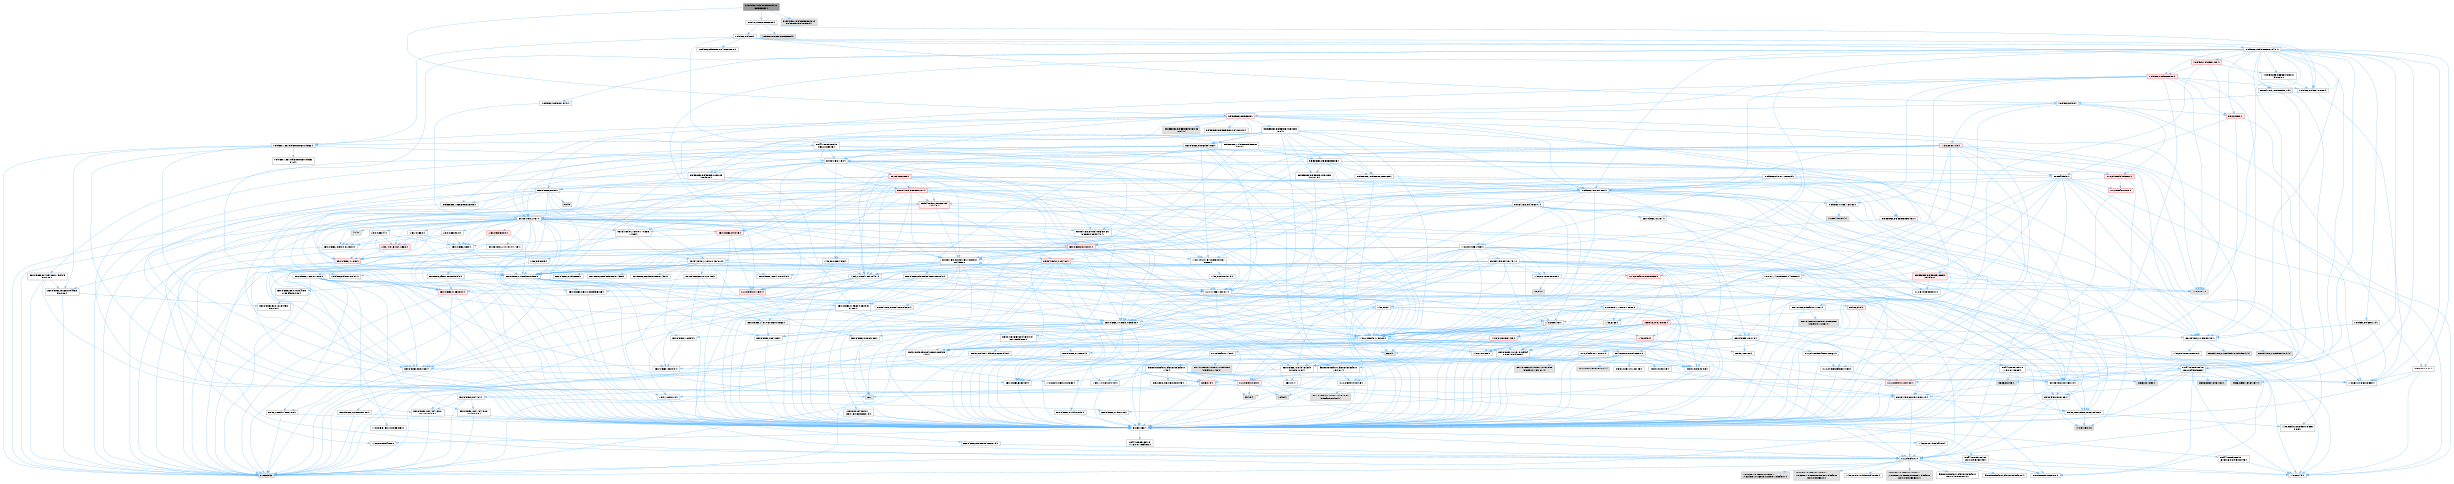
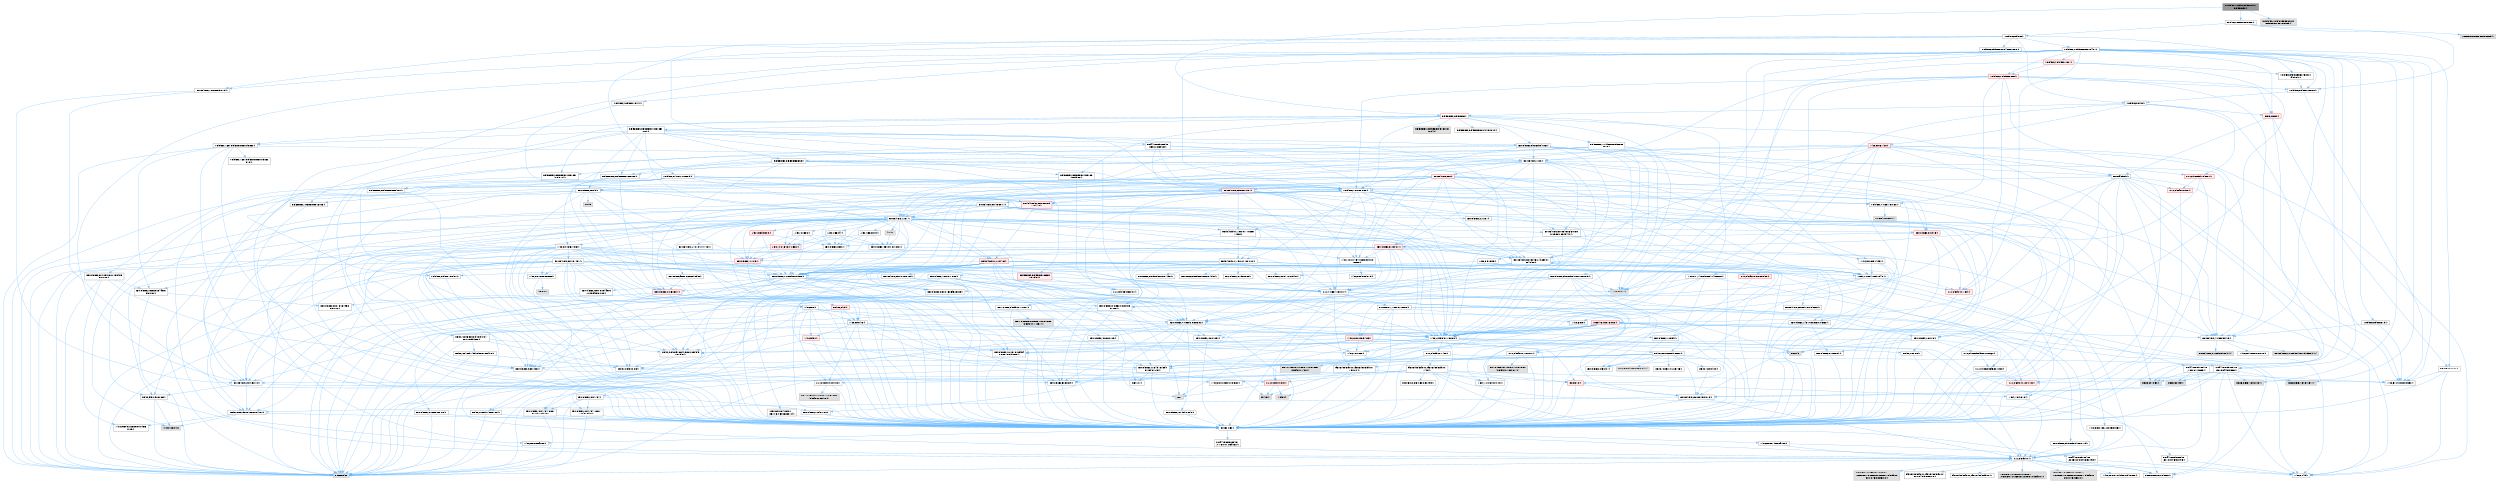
(493, 48) -> (905, 45)
(1580, 254) -> none
(2150, 287) -> (83, 358)
(926, 354) -> (681, 354)
